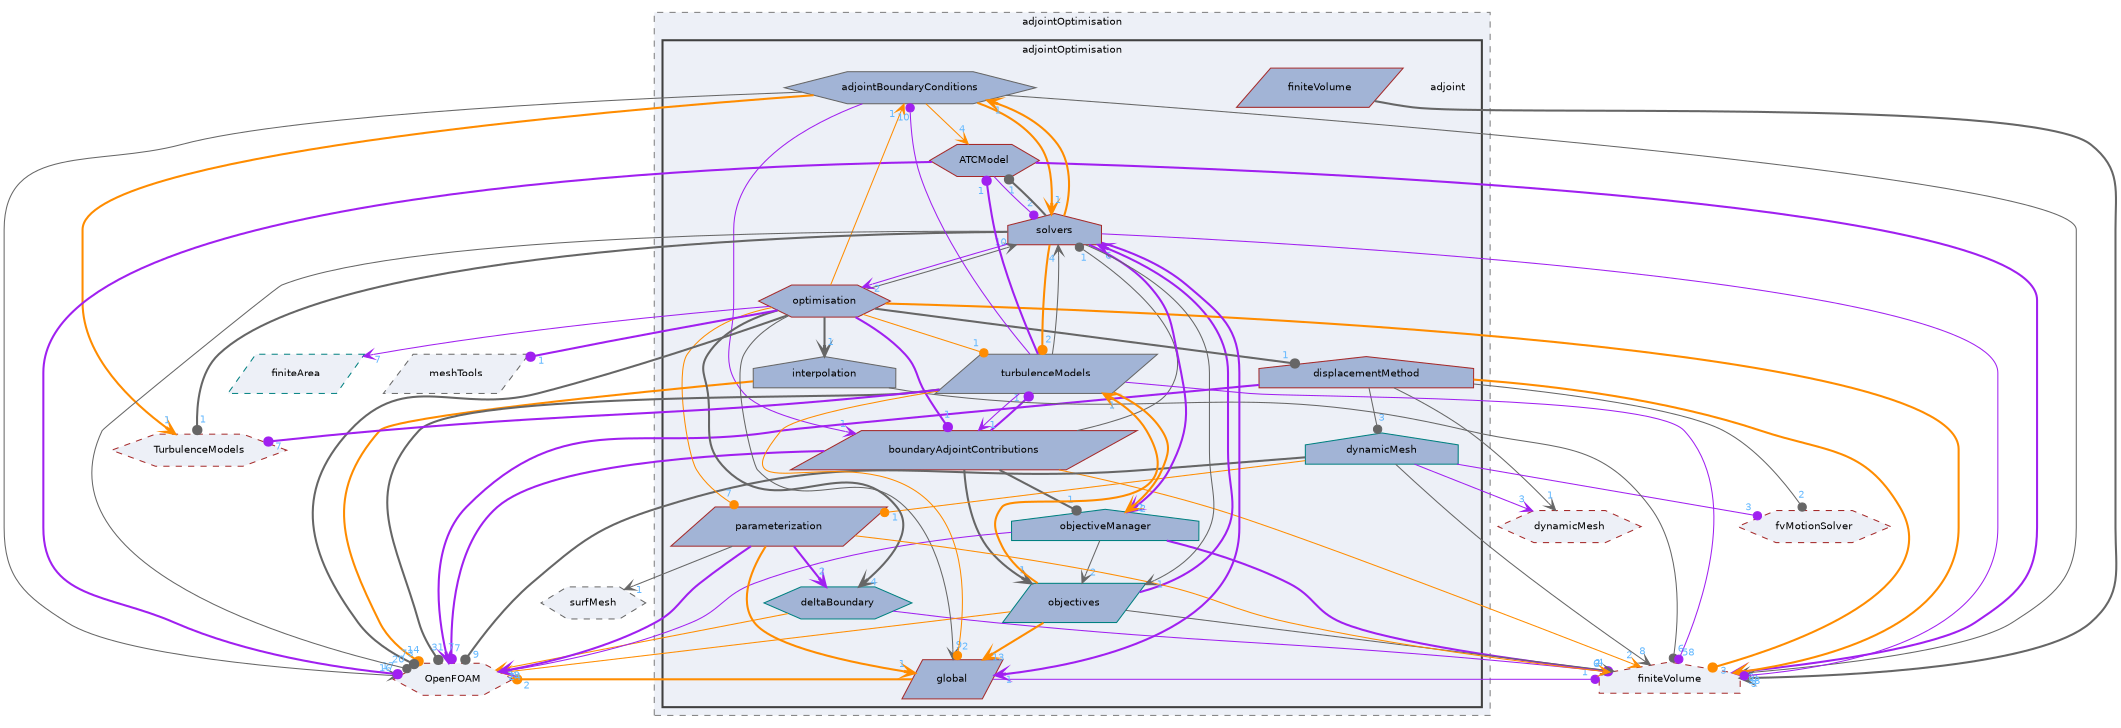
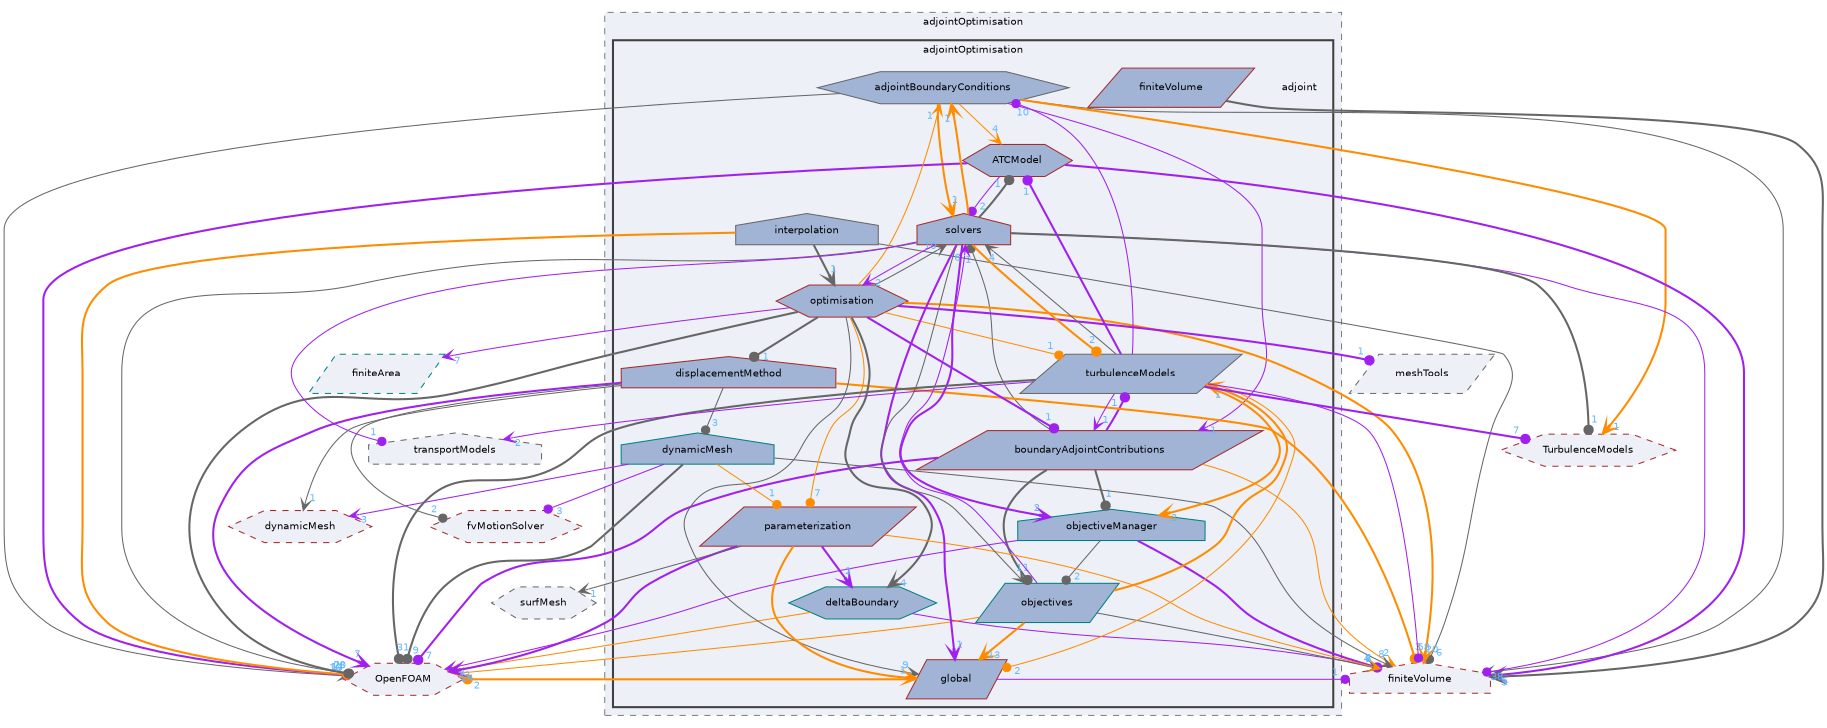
(825, 332) -> (823, 263)
(1228, 416) -> (926, 403)
none -> (455, 450)
(977, 529) -> (1005, 517)
(1093, 557) -> (1085, 559)
